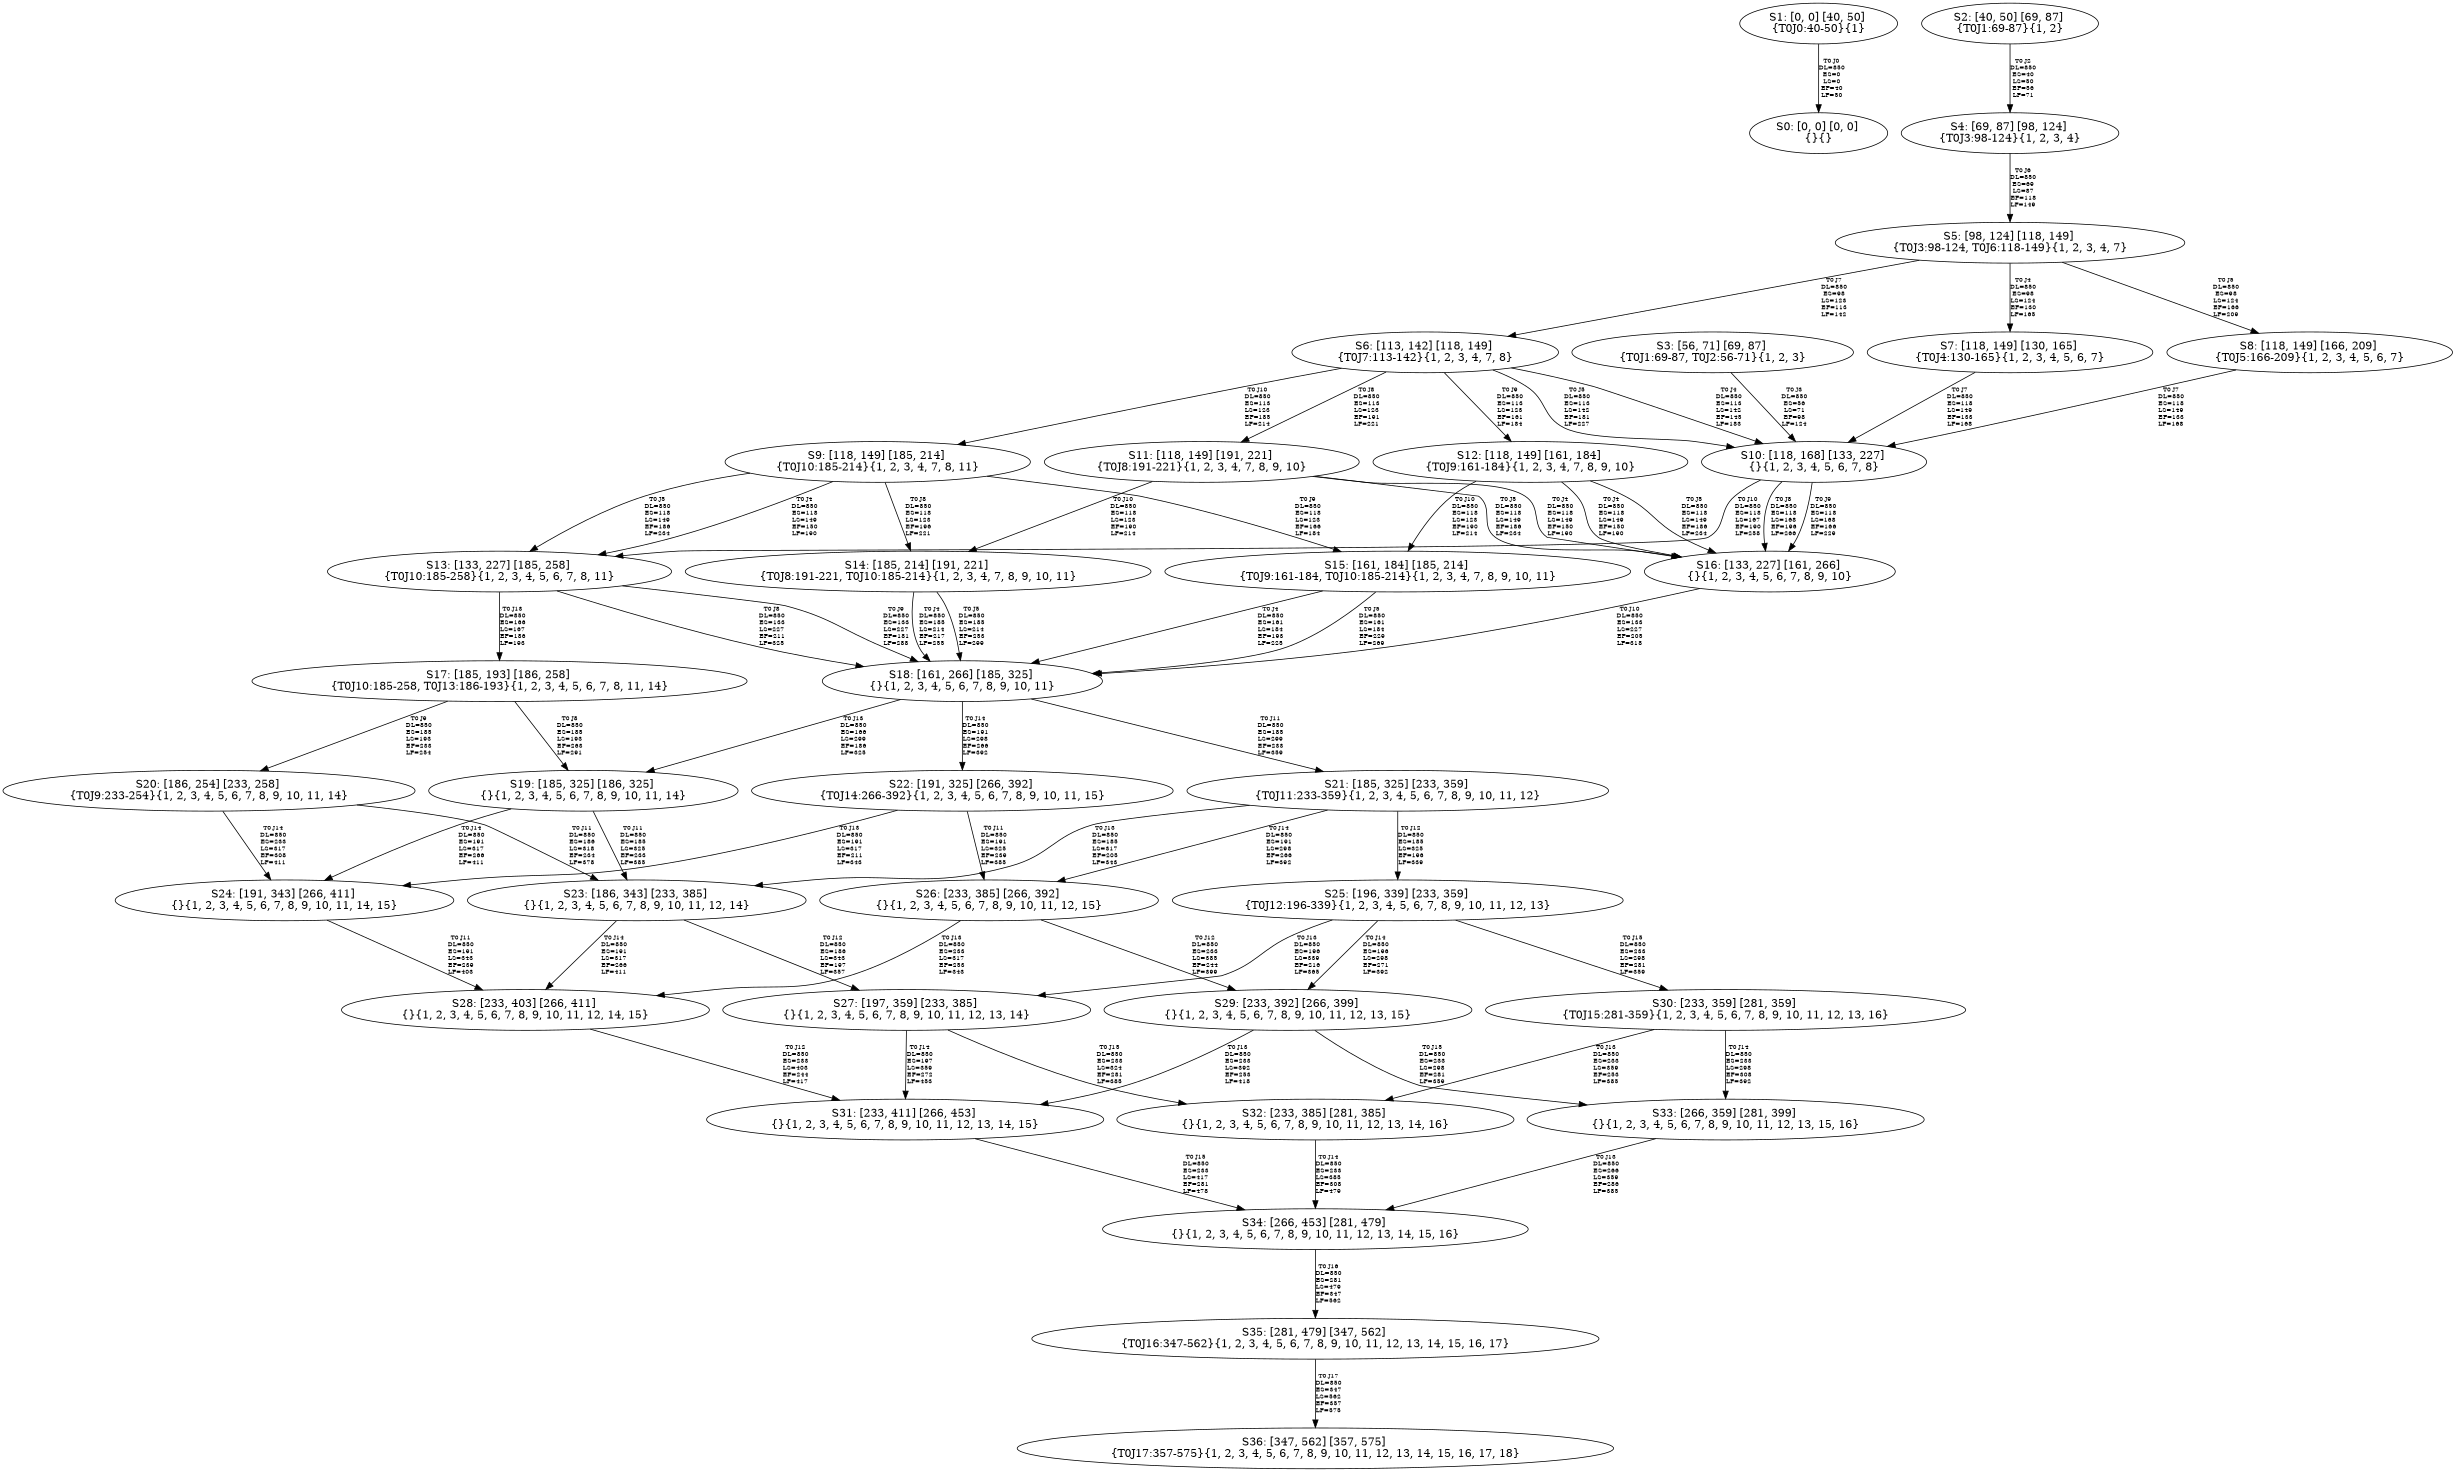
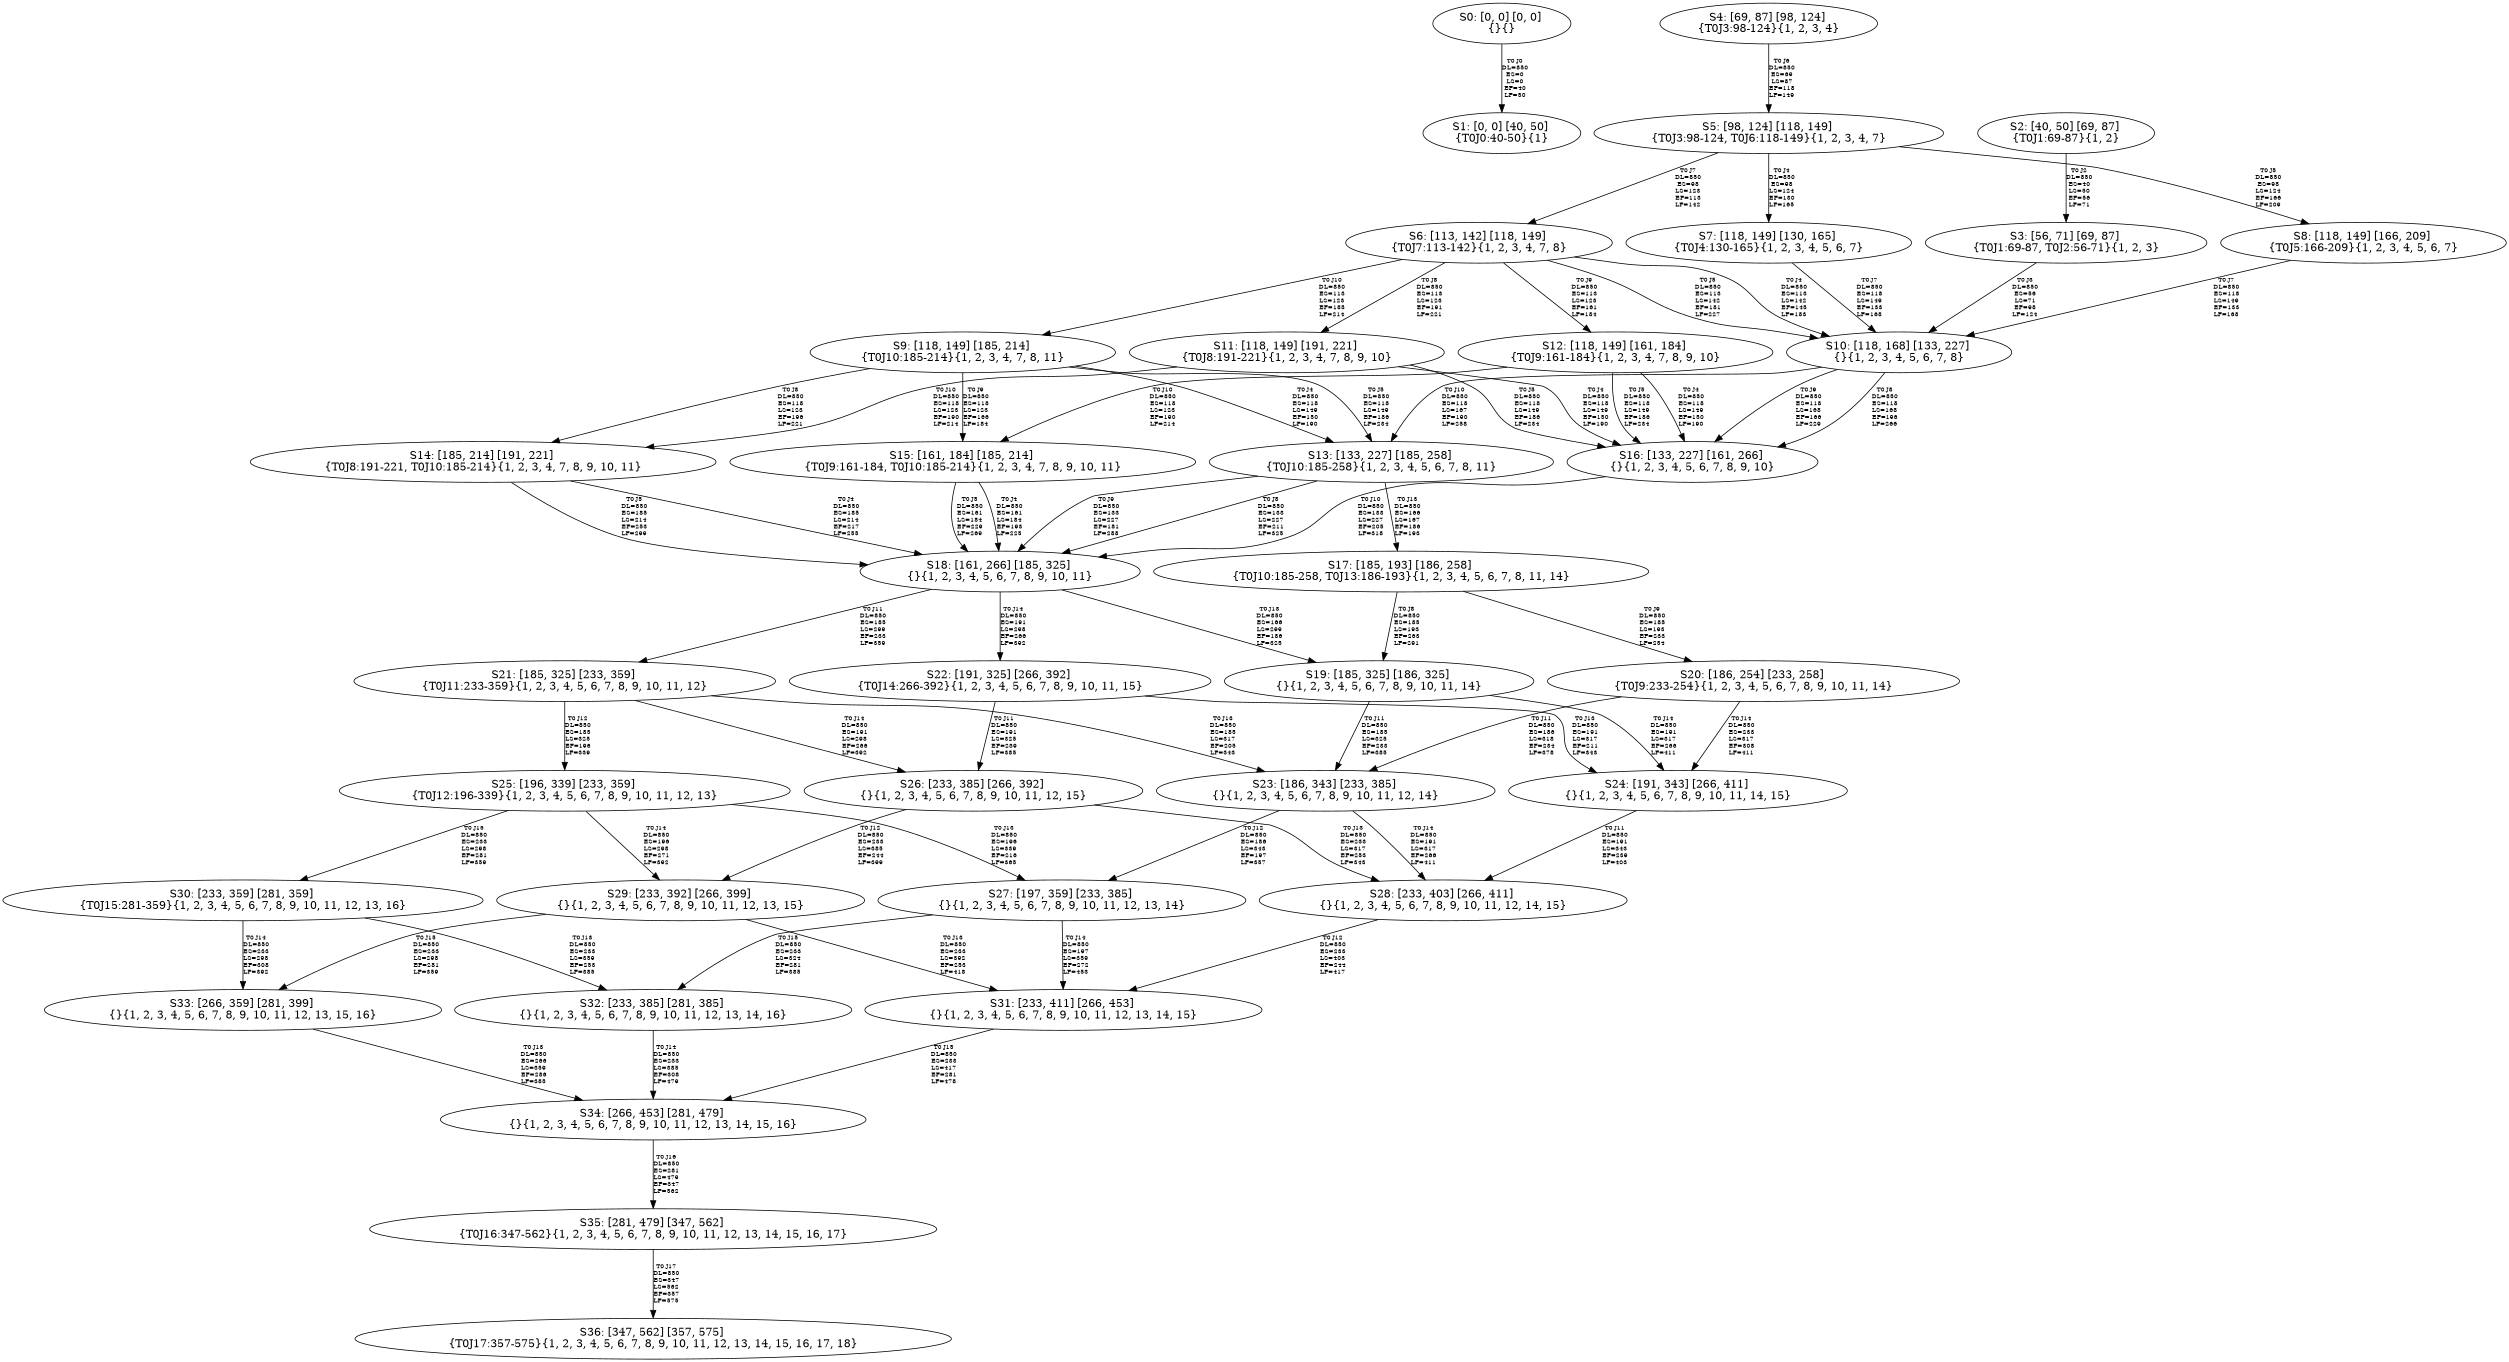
(1819, 74) -> (1502, 74)
(2010, 74) -> (2066, 184)
